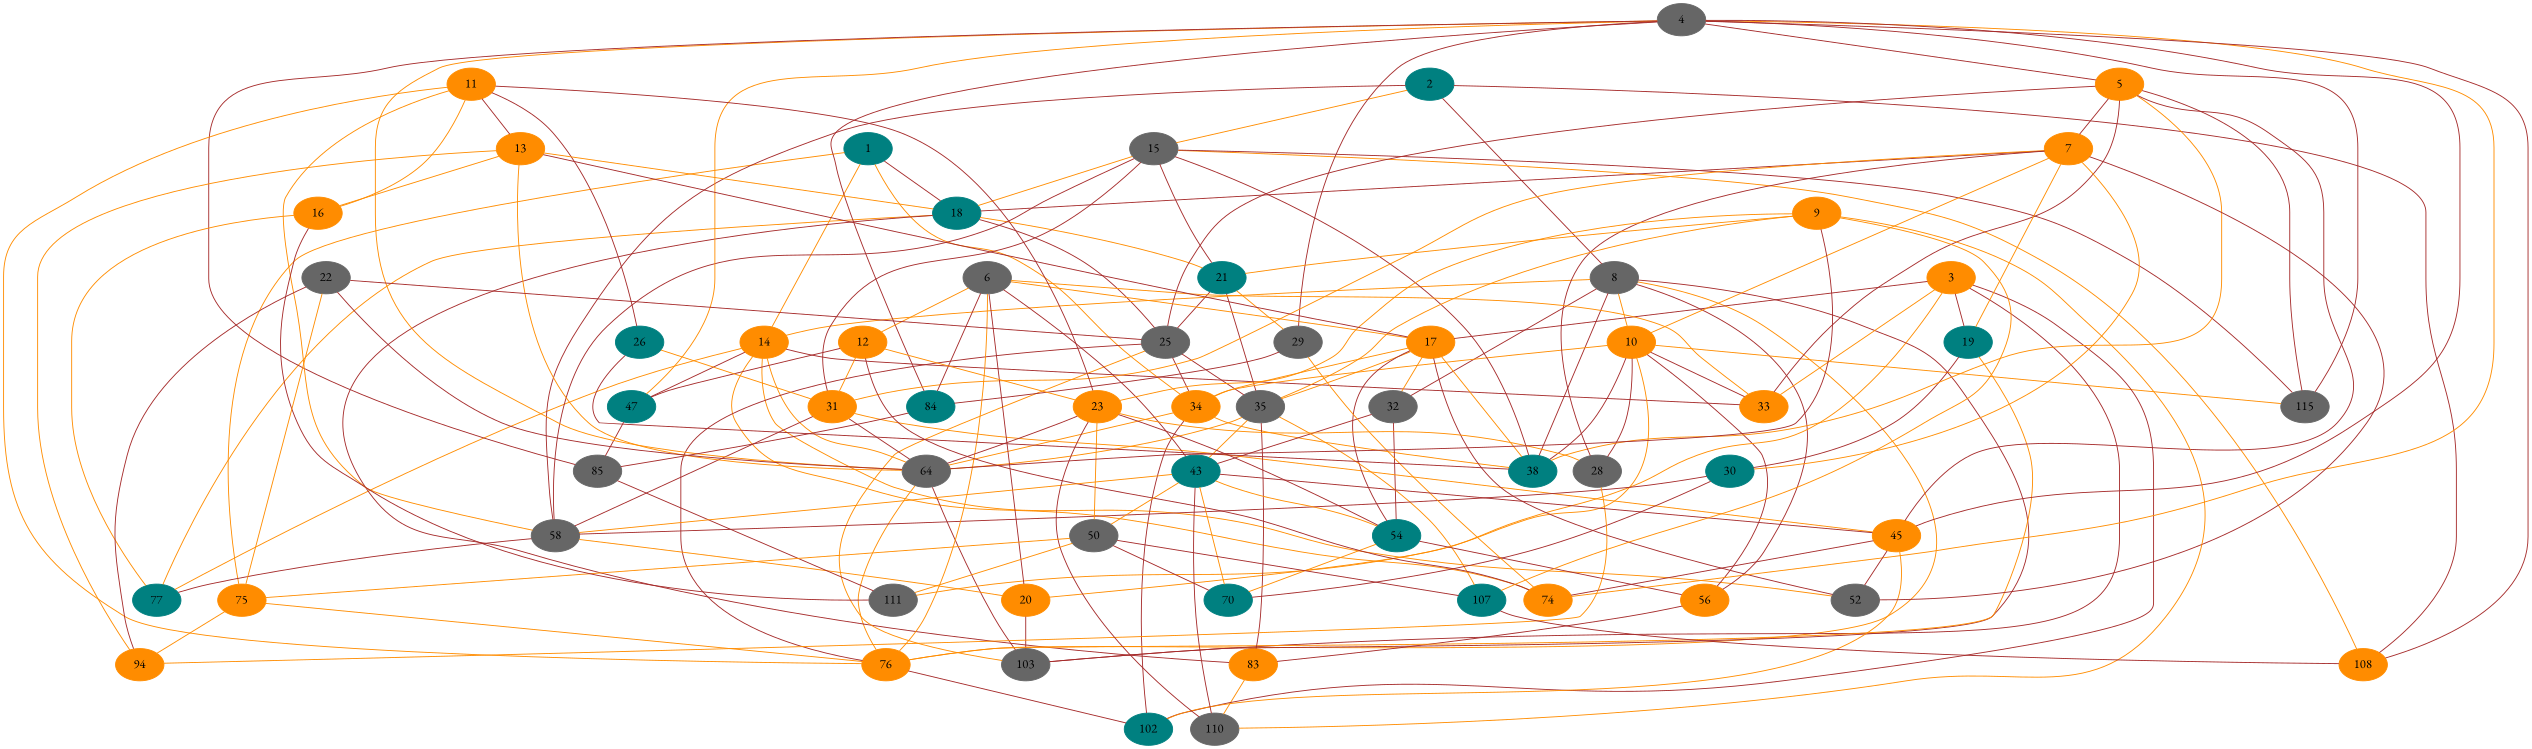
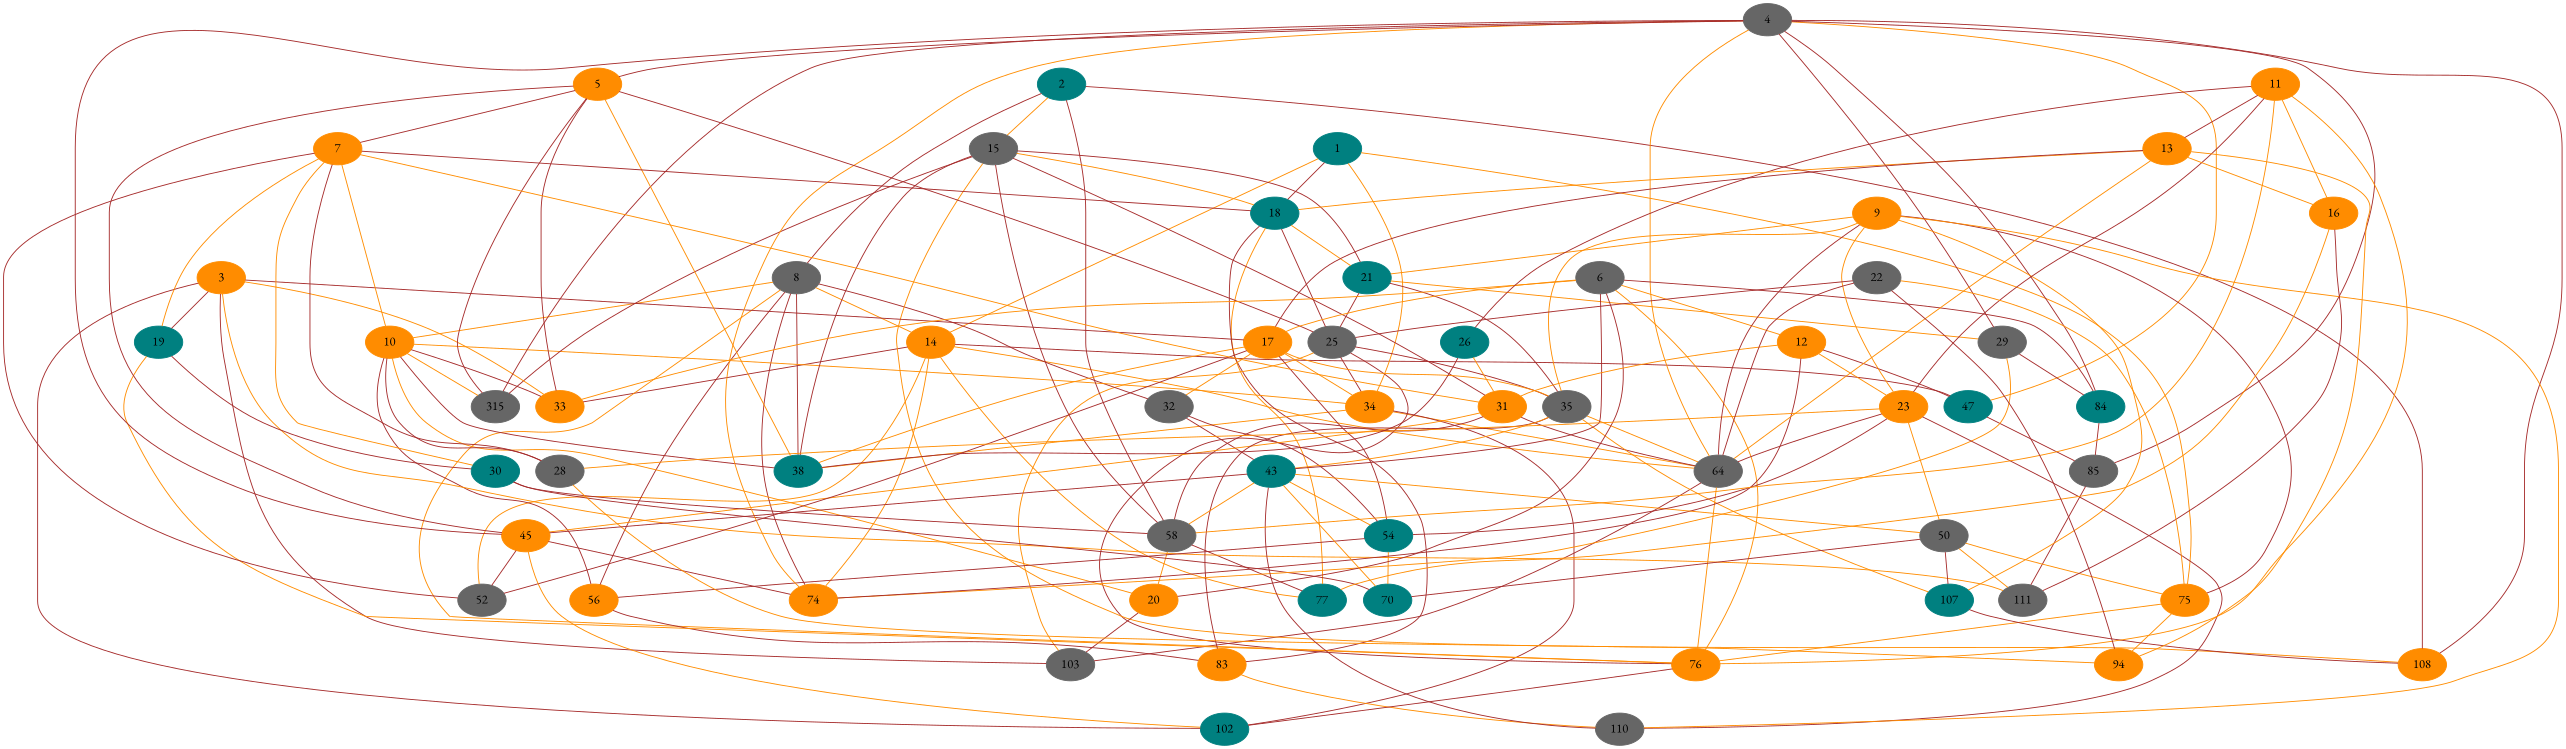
none -> (2195, 315)
(2305, 407) -> (495, 407)
(2024, 564) -> (762, 442)
